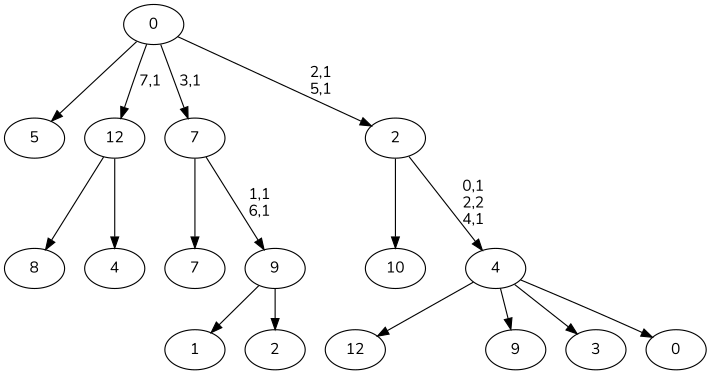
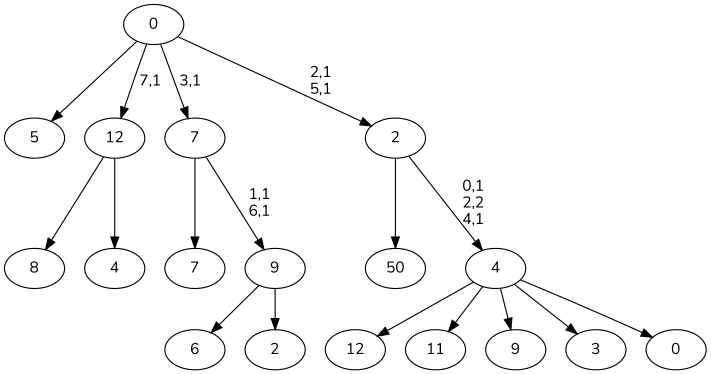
(395, 268) -> (395, 268)
(195, 350) -> (195, 350)
none -> (436, 350)
